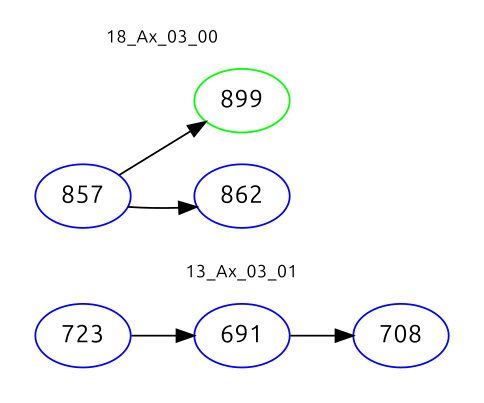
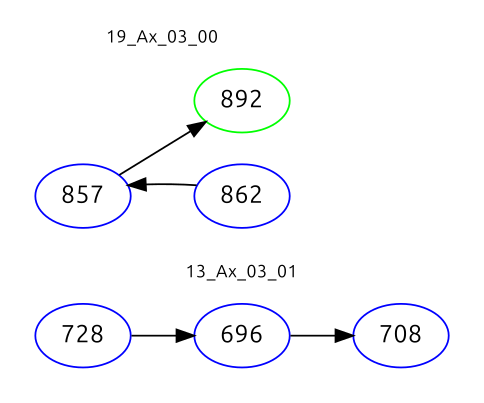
(163, 38) -> (163, 38)
(242, 101) -> (242, 101)
(153, 208) -> (171, 184)
(83, 336) -> (83, 336)
(242, 336) -> (242, 336)
